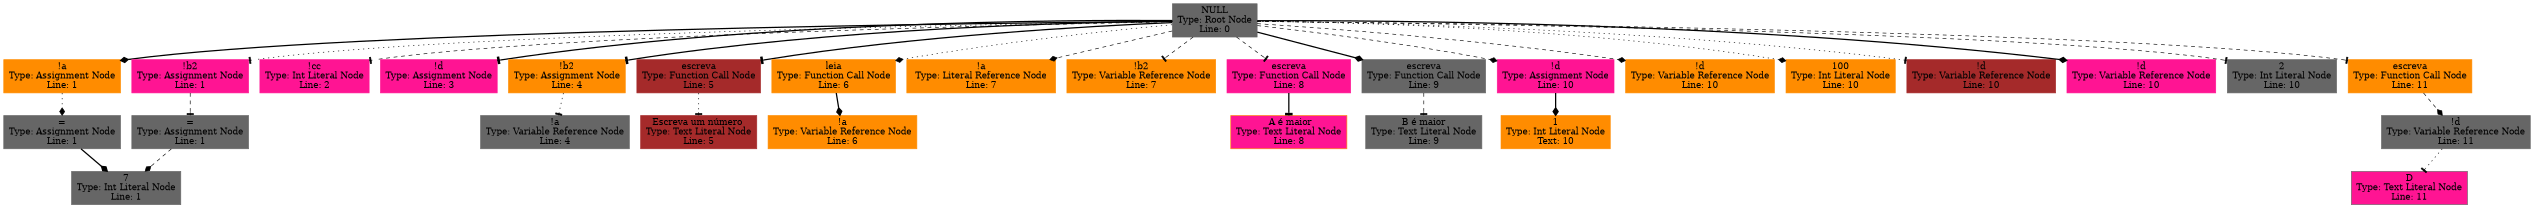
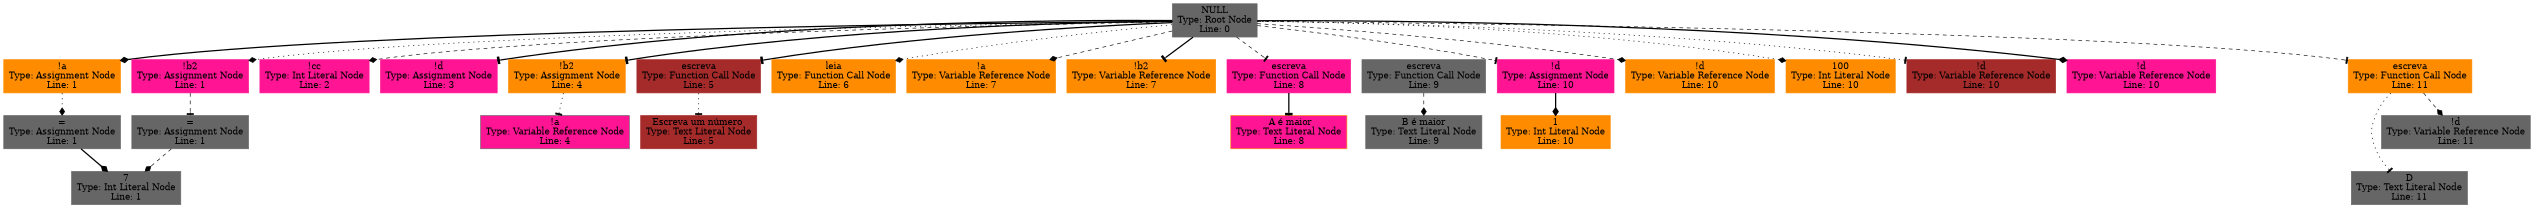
(645, 35) -> (645, 35)
(635, 39) -> (635, 39)
(1376, 41) -> (1376, 41)
(1306, 45) -> none
(1179, 47) -> (1179, 47)
(981, 76) -> (981, 76)
(2282, 76) -> none
(1424, 103) -> (1424, 103)
(555, 132) -> (555, 132)
(842, 132) -> none
(1556, 132) -> (1556, 132)
(2434, 159) -> (2372, 131)
(2409, 188) -> (2409, 188)
